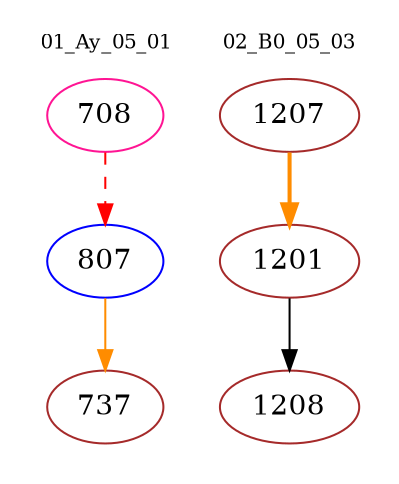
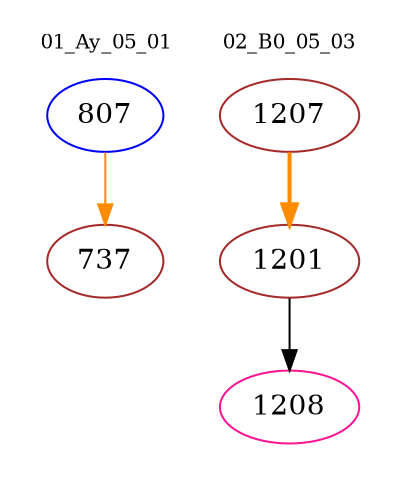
(105, 115) -> none
(290, 407) -> (290, 407)
